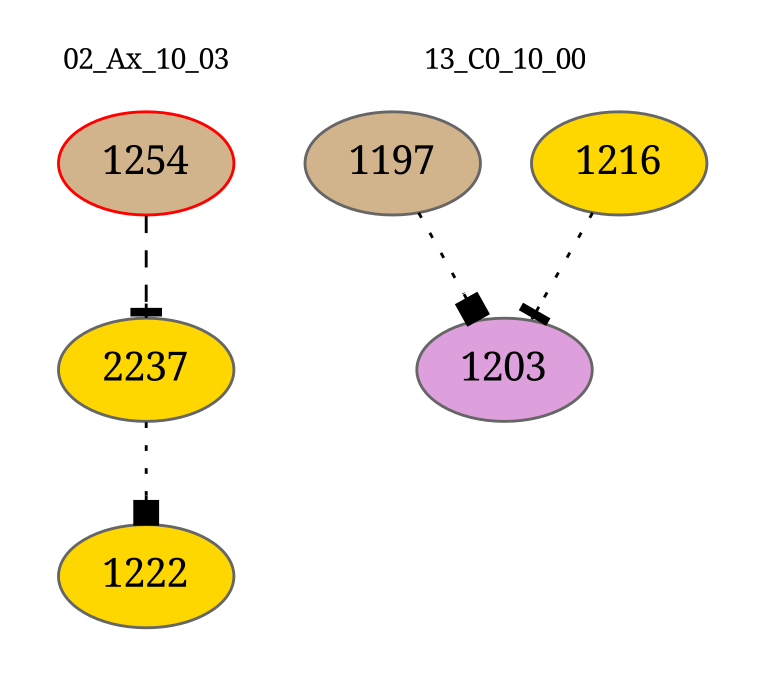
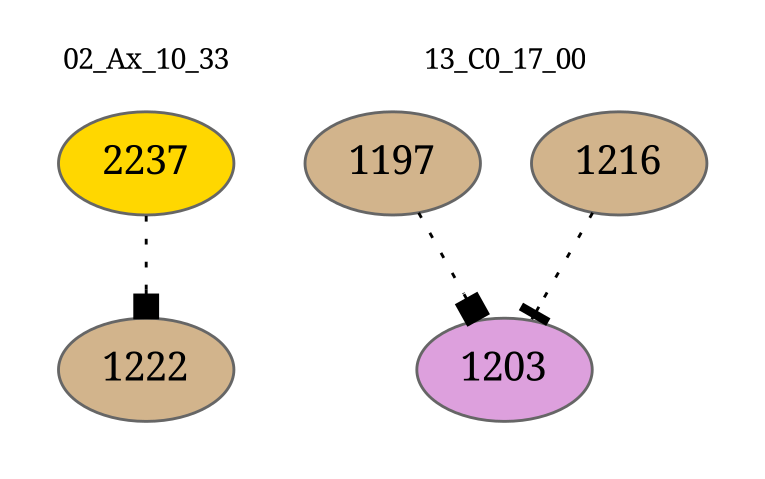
(146, 62) -> (146, 62)
(506, 62) -> (506, 62)
(146, 163) -> none
(619, 163) -> (619, 163)
(146, 576) -> (146, 370)
